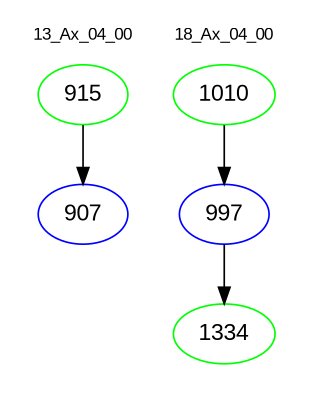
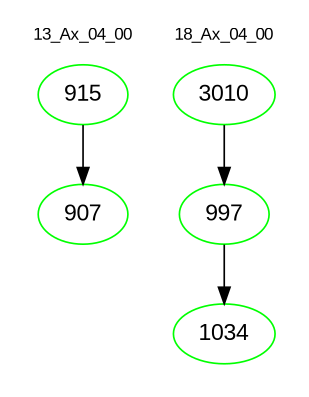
(224, 95) -> (224, 95)
(83, 214) -> (83, 214)
(224, 214) -> (224, 214)
(224, 334) -> (224, 334)
